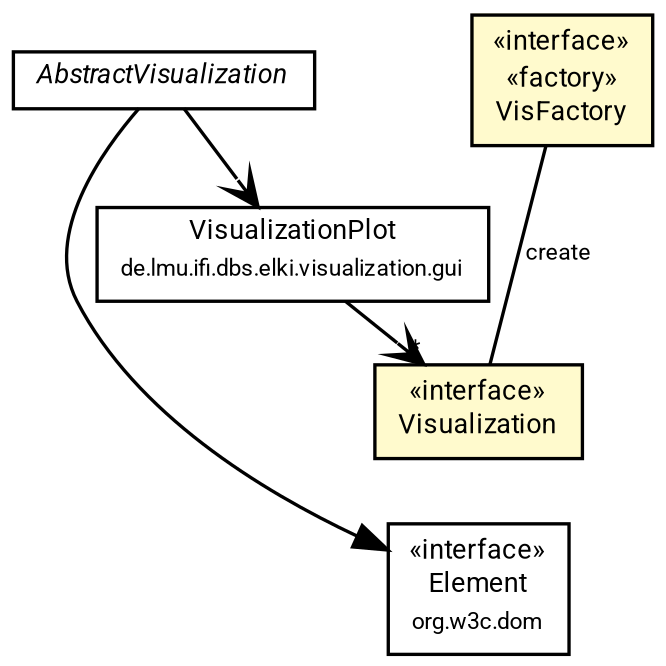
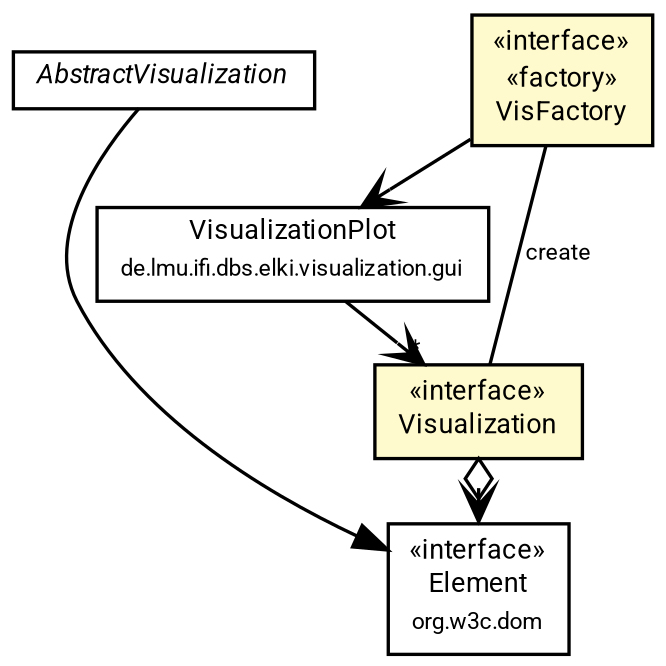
(210, 144) -> (430, 164)
none -> (479, 500)
